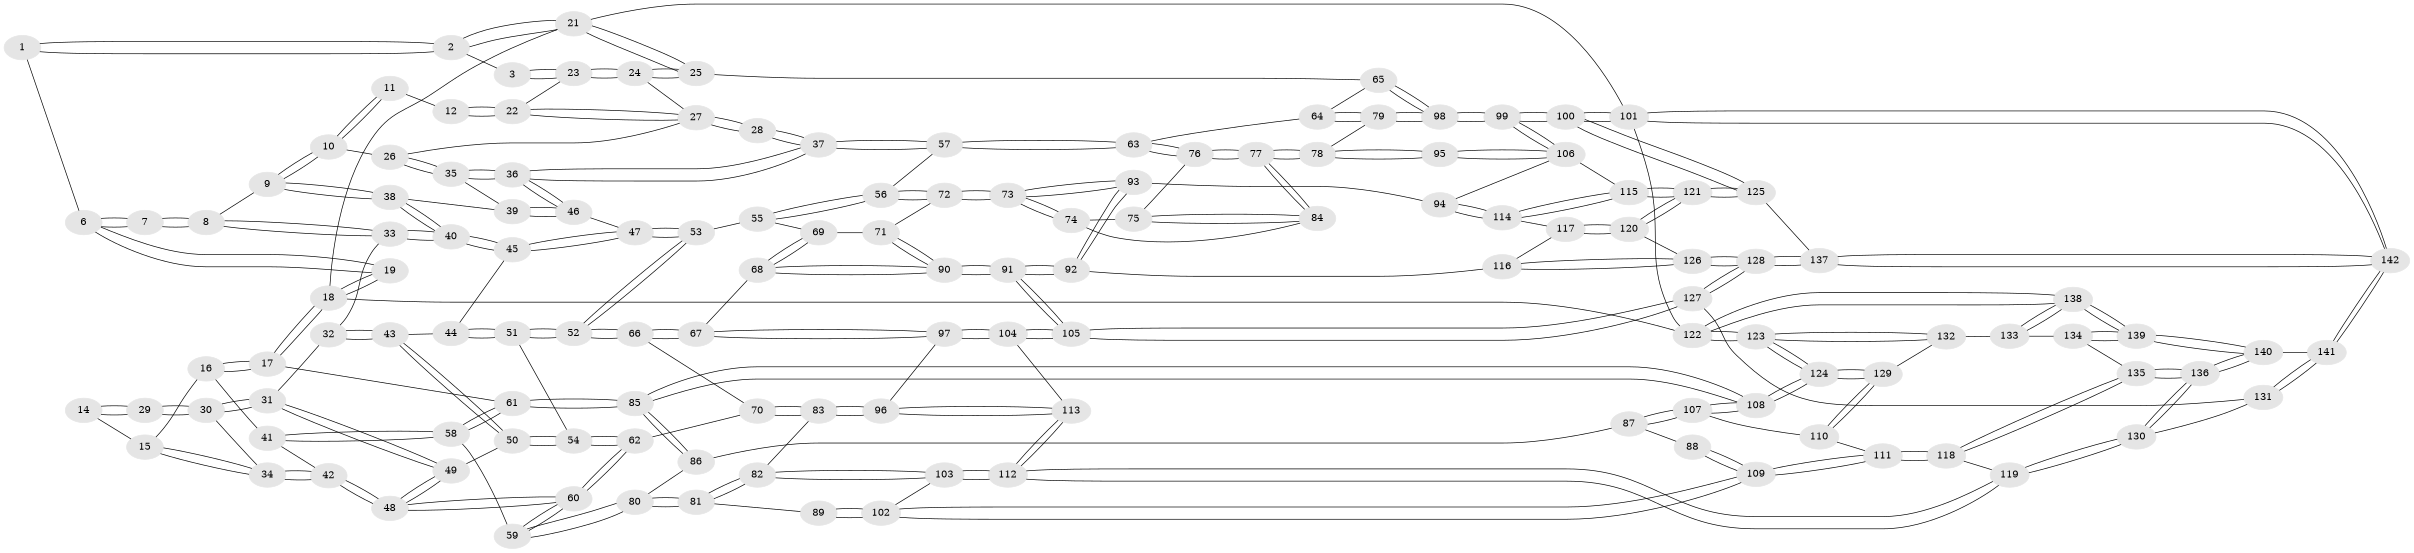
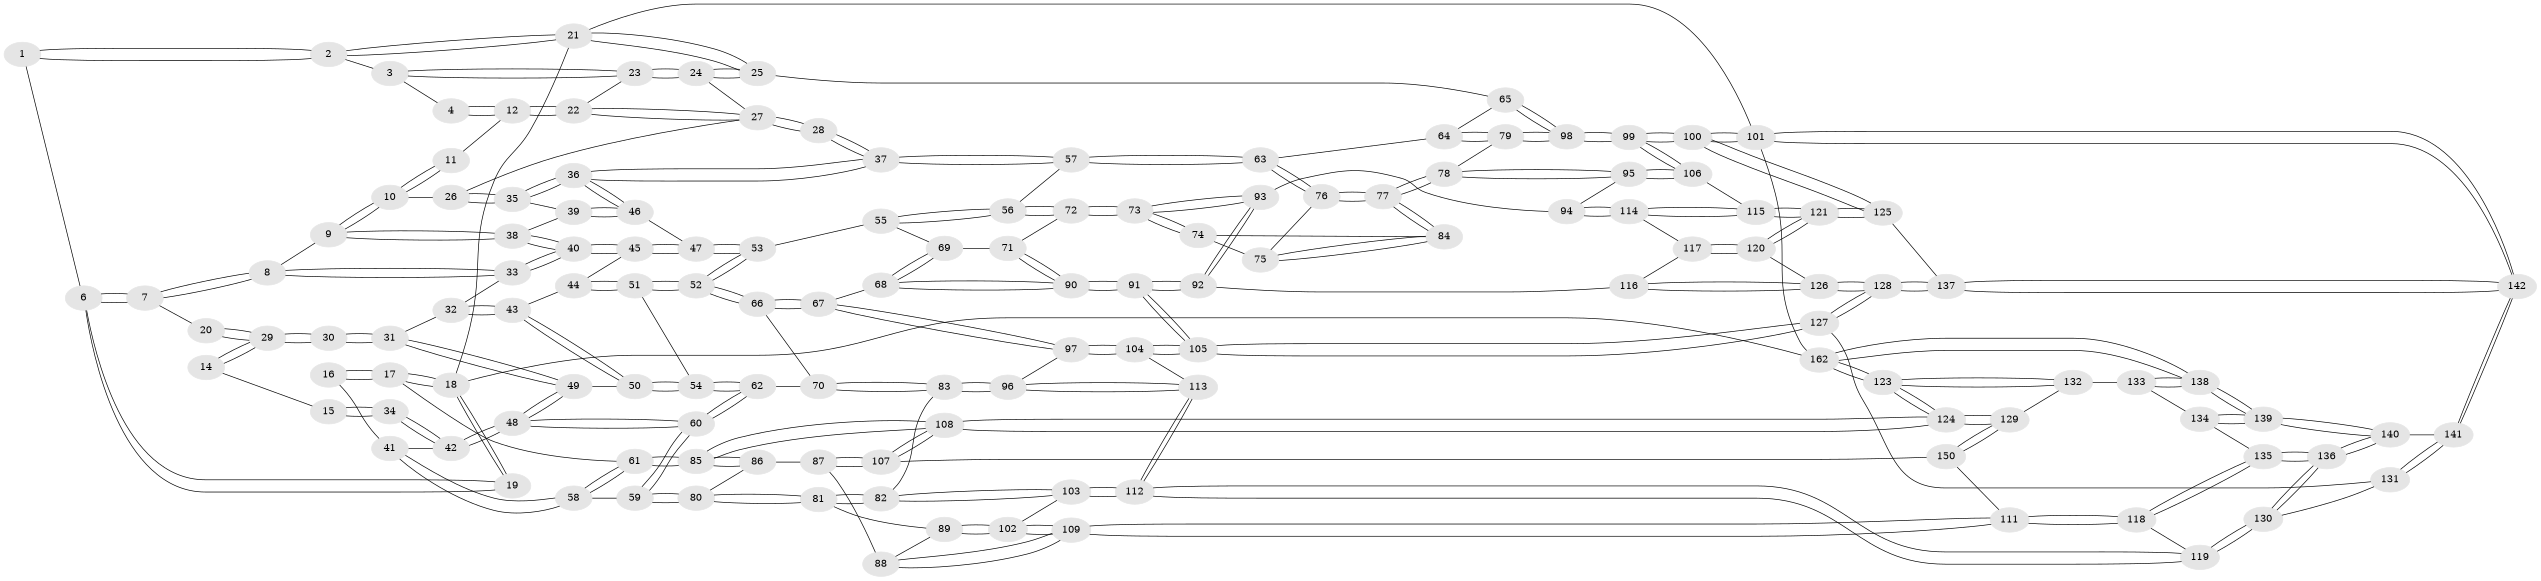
none -> (451, 111)
(1502, 180) -> (1598, 193)
none -> (206, 331)
(1693, 336) -> (1819, 360)
(176, 410) -> none
(1819, 437) -> (1946, 457)
(236, 443) -> none
none -> (913, 547)
